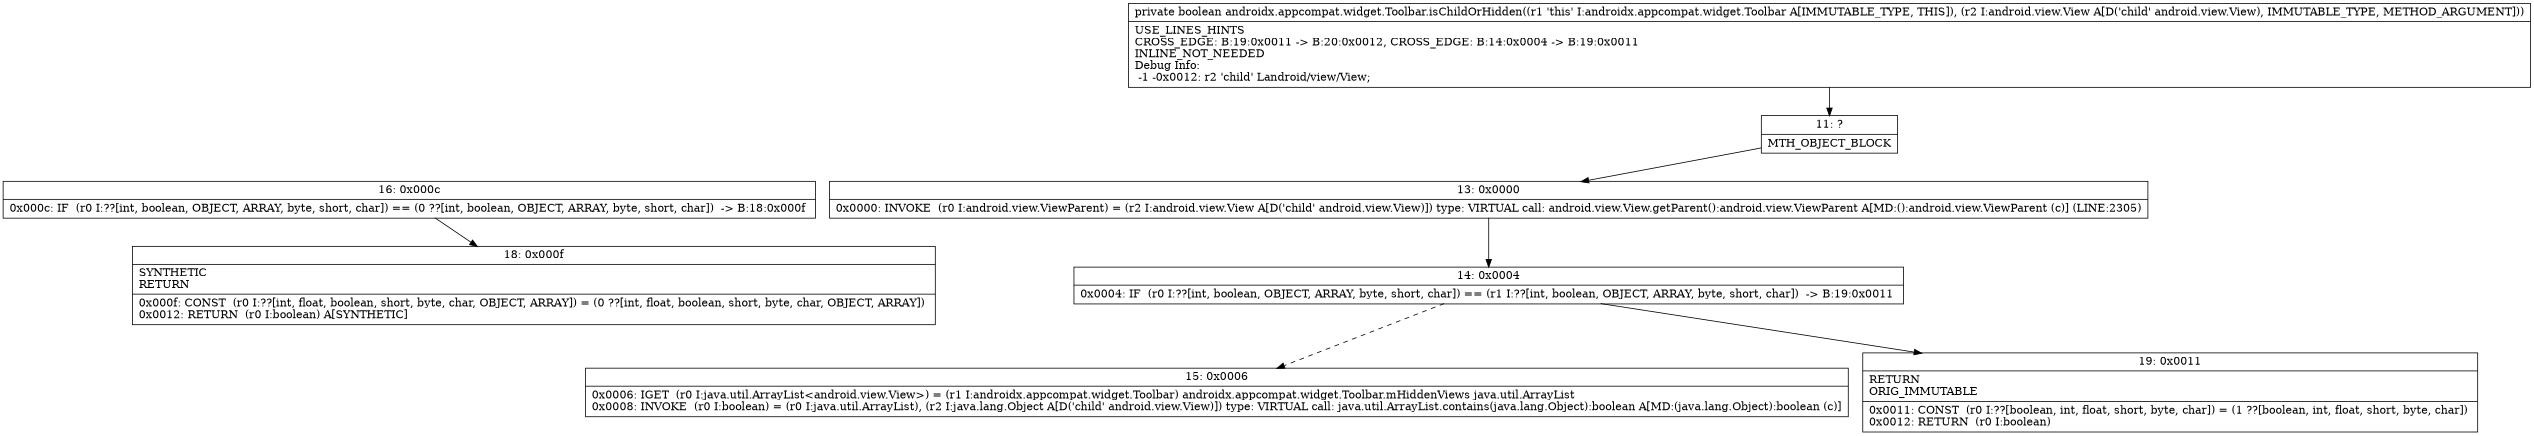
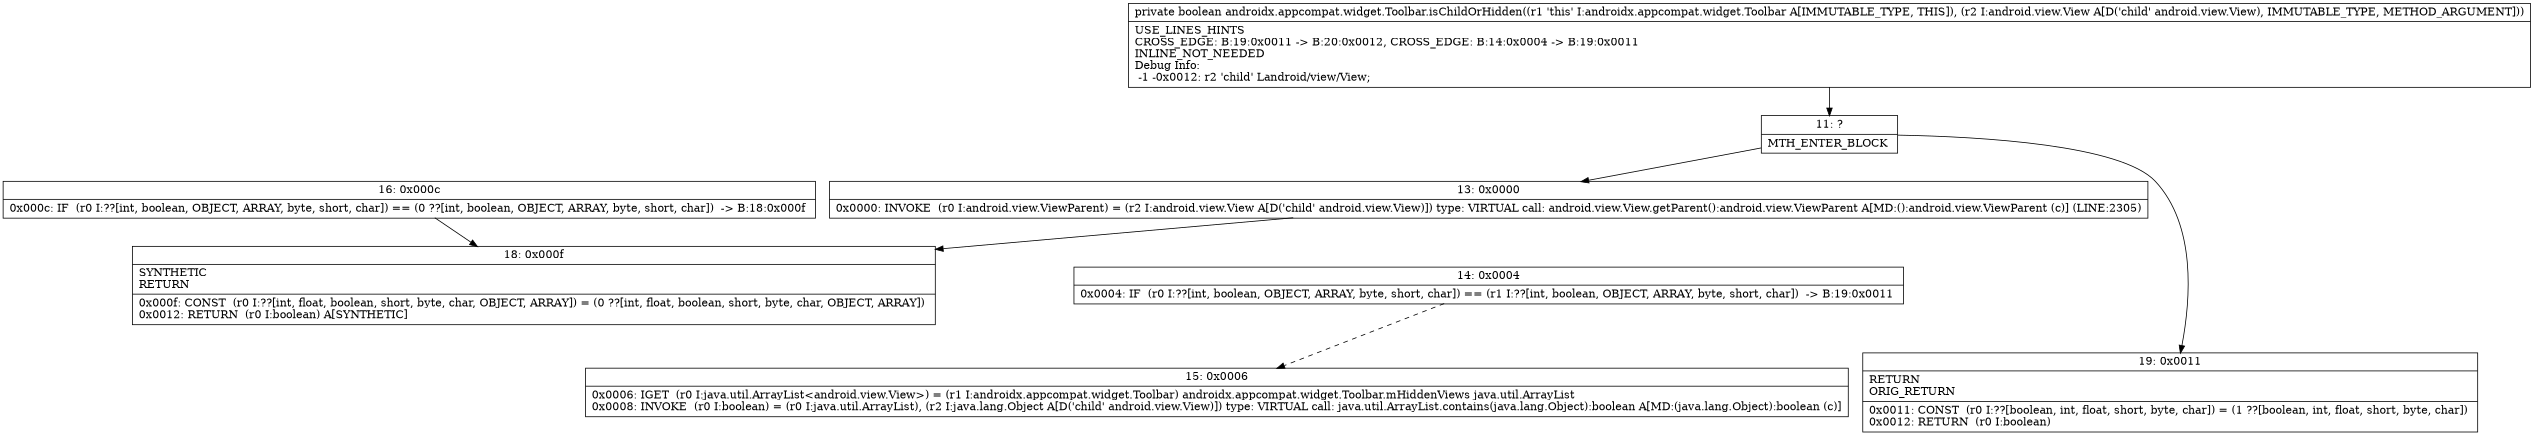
(1829, 143) -> (1828, 143)
(1489, 239) -> (1118, 233)
(1757, 328) -> (2115, 160)
(1923, 392) -> (1912, 392)
